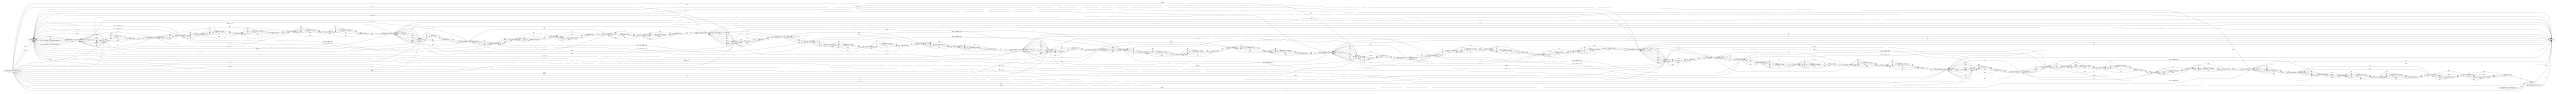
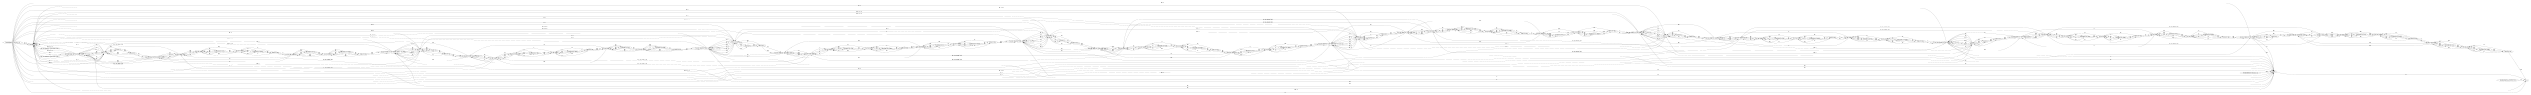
(2549, 64) -> (2401, 75)
